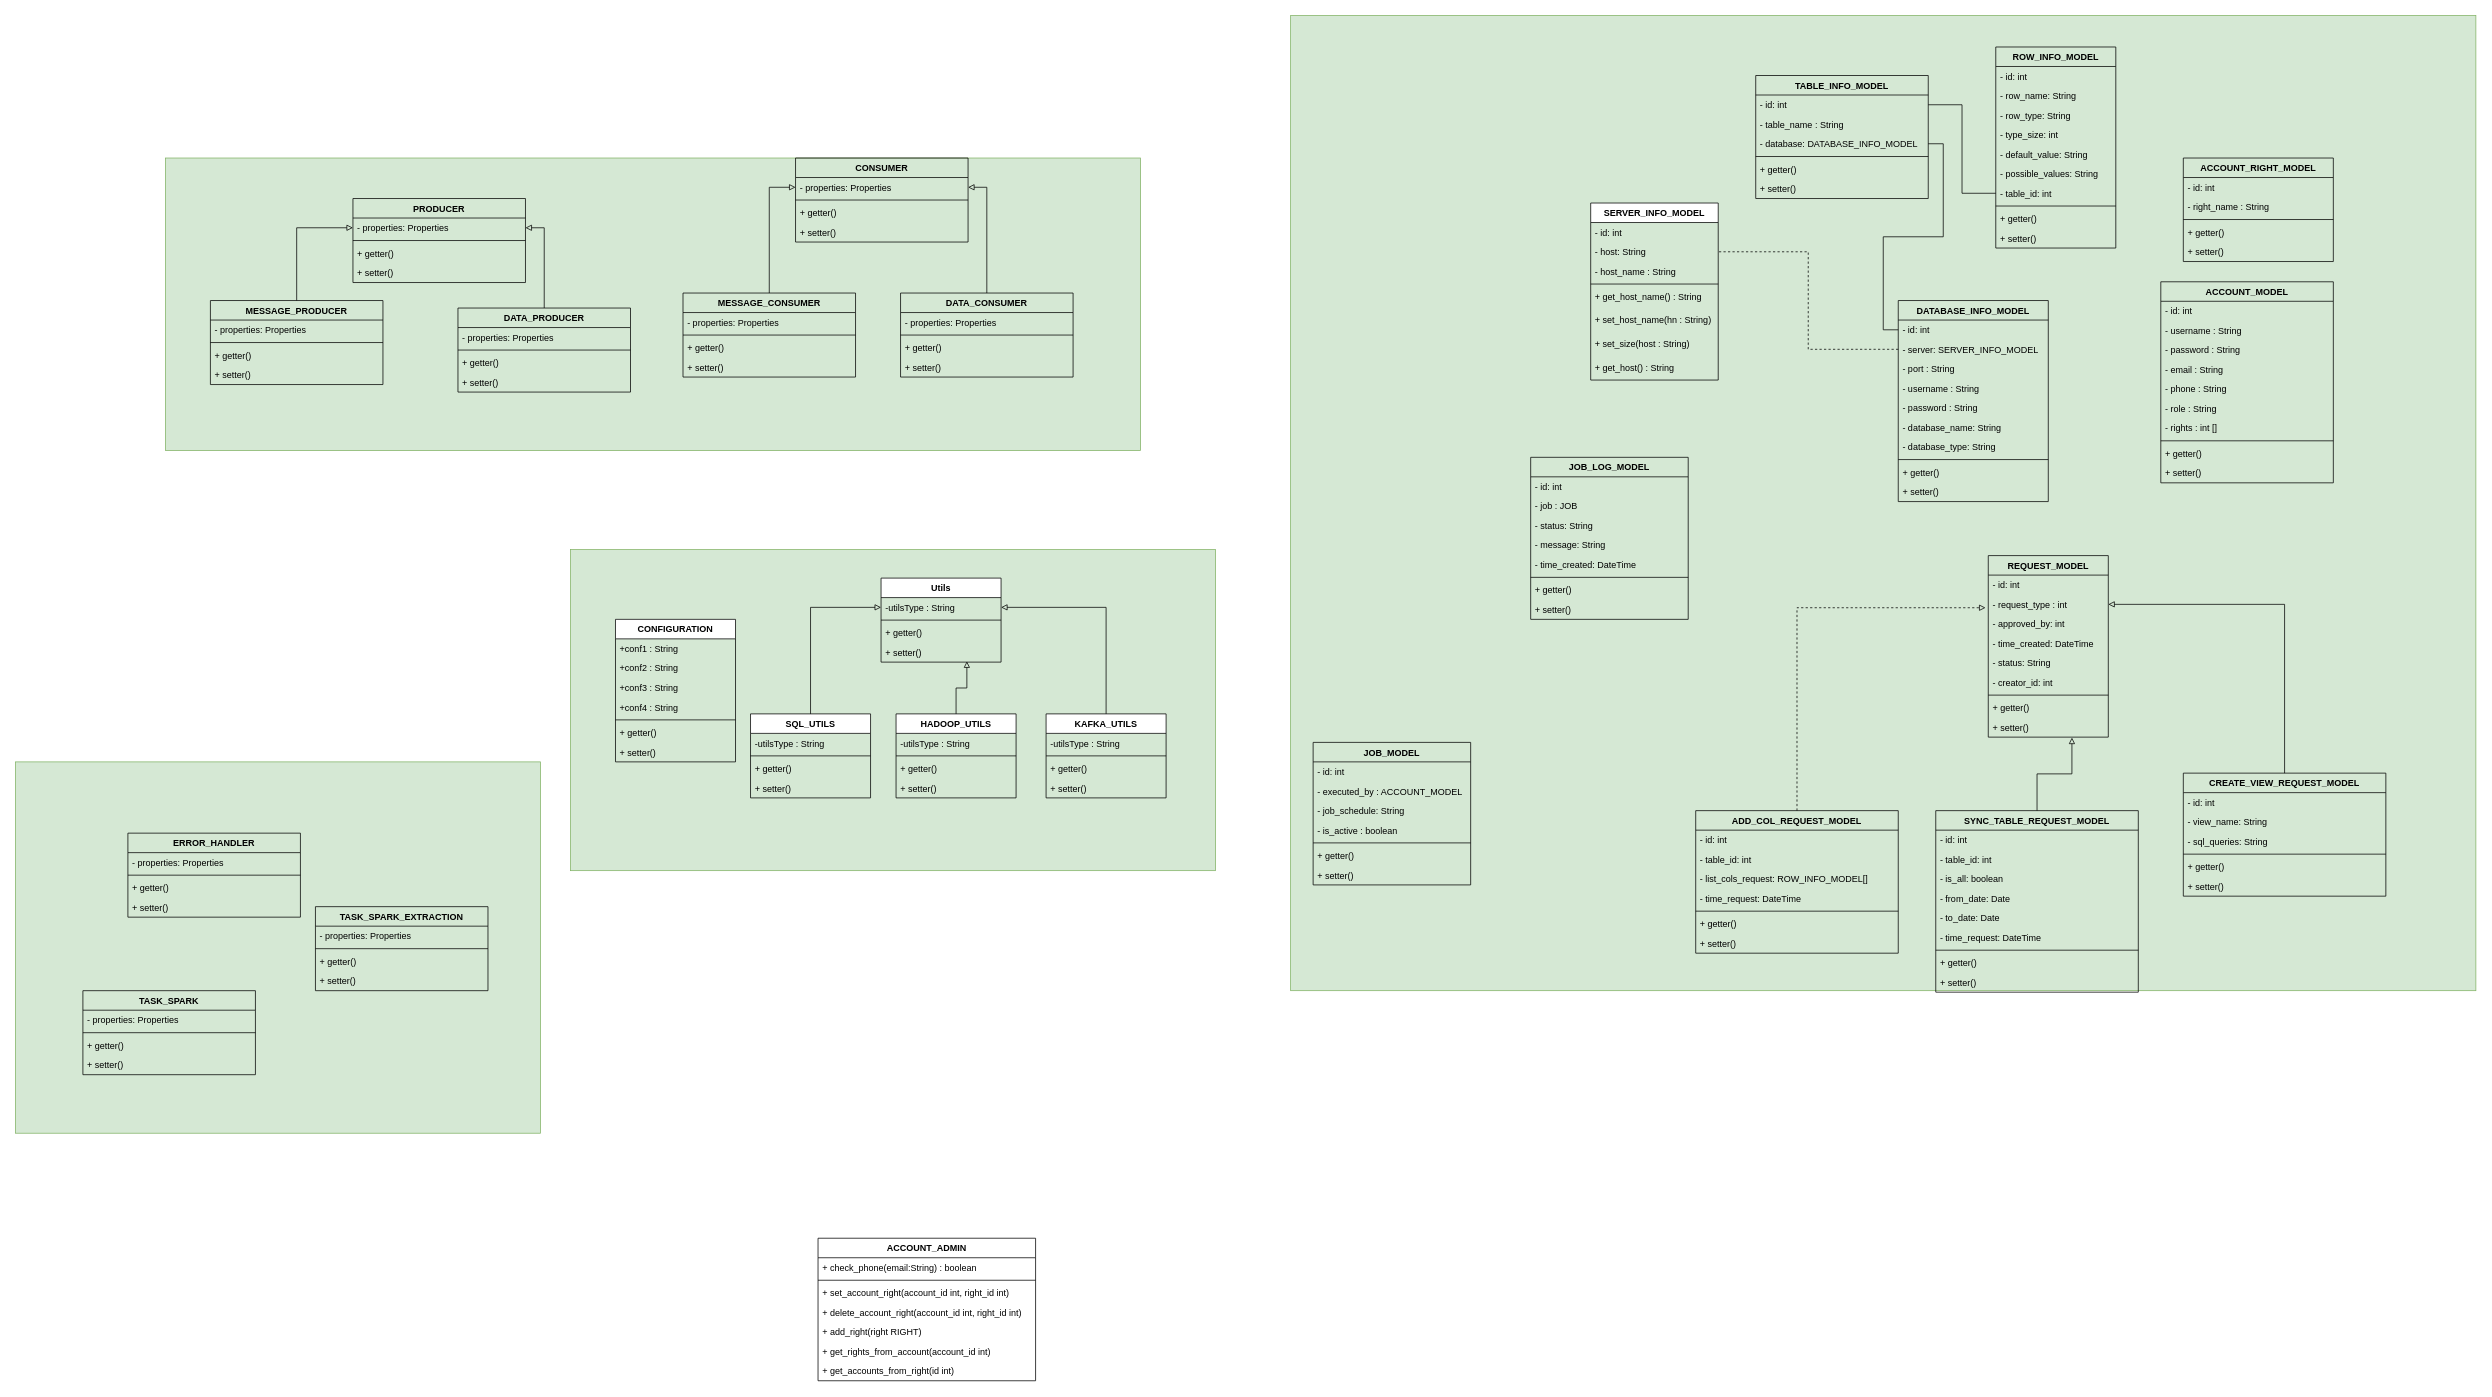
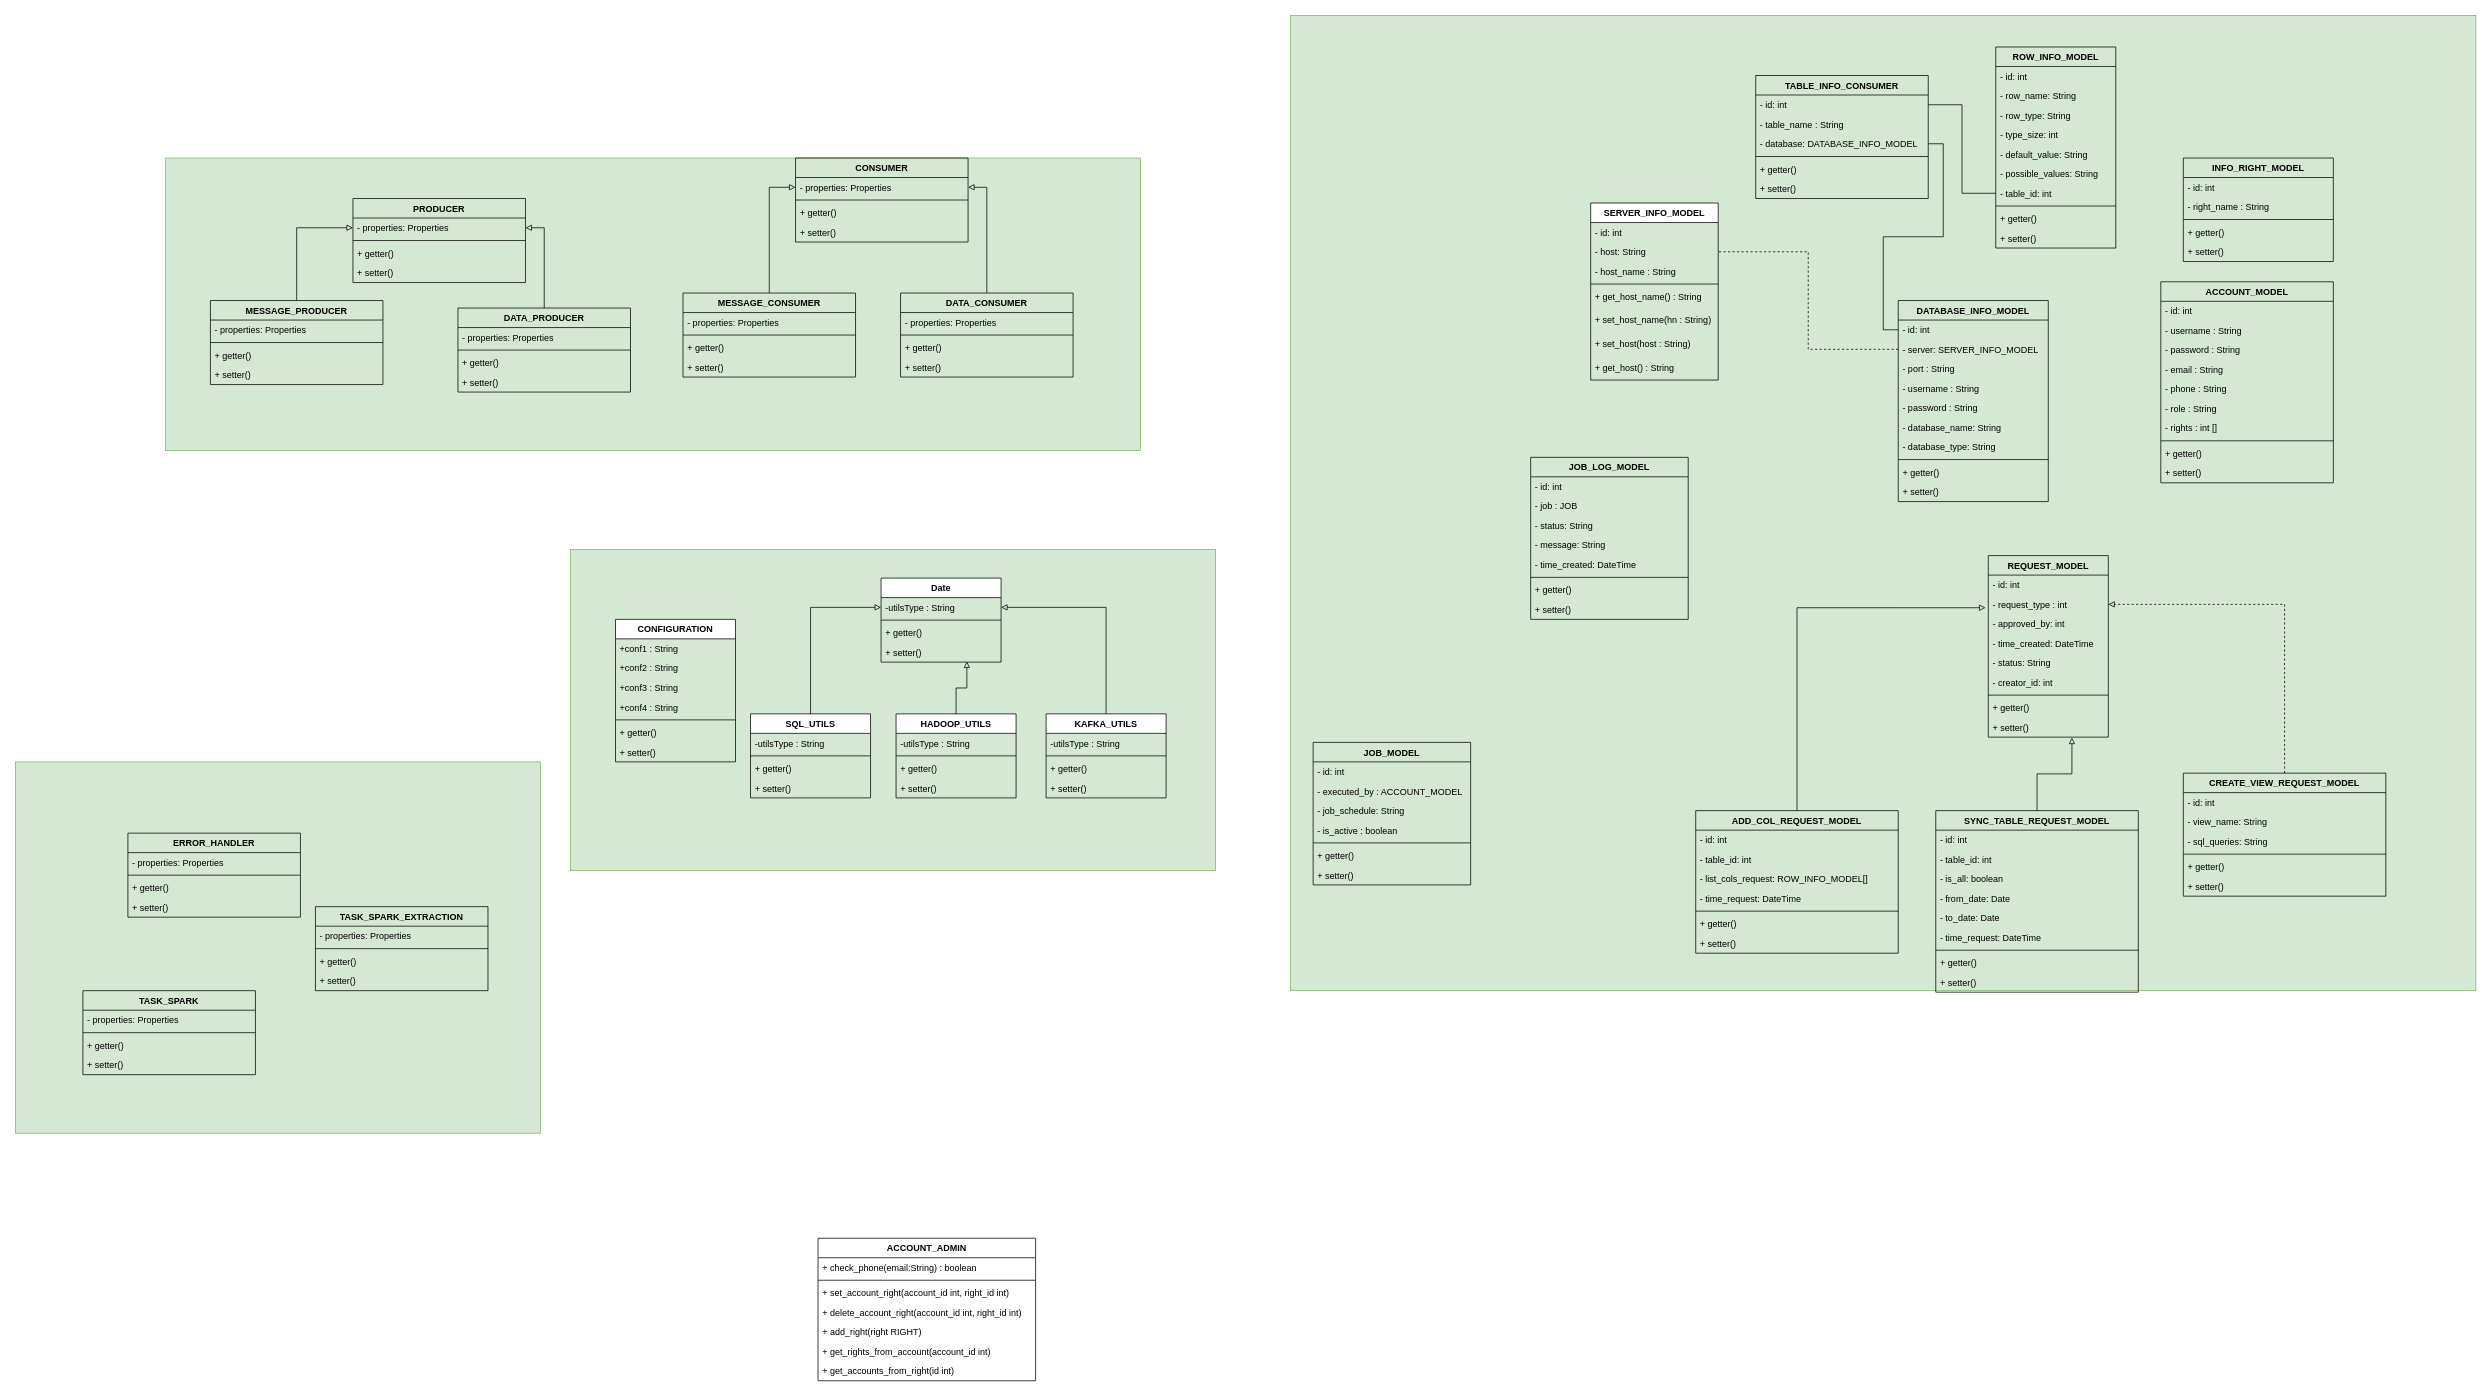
(1841, 86) -> (1841, 86)
(2258, 168) -> (2258, 168)
(1650, 344) -> (1652, 344)
(941, 588) -> (941, 588)
(2282, 604) -> (2282, 604)
(1797, 618) -> (1797, 618)
